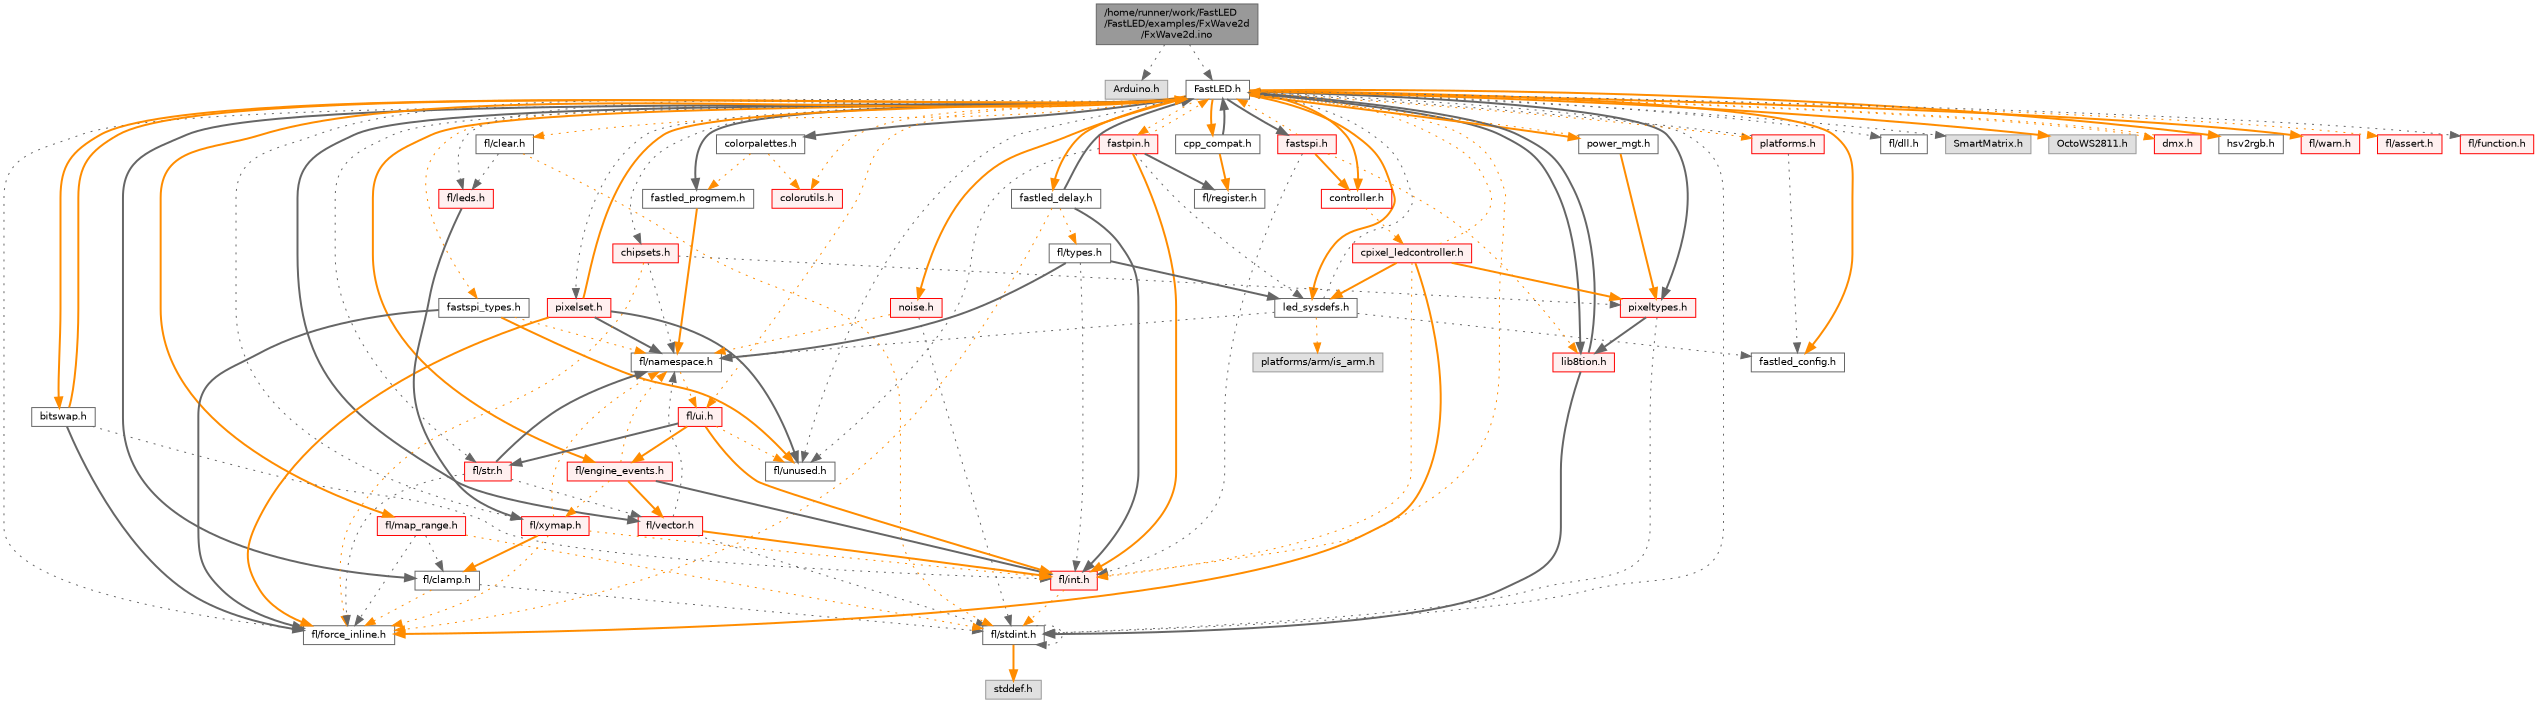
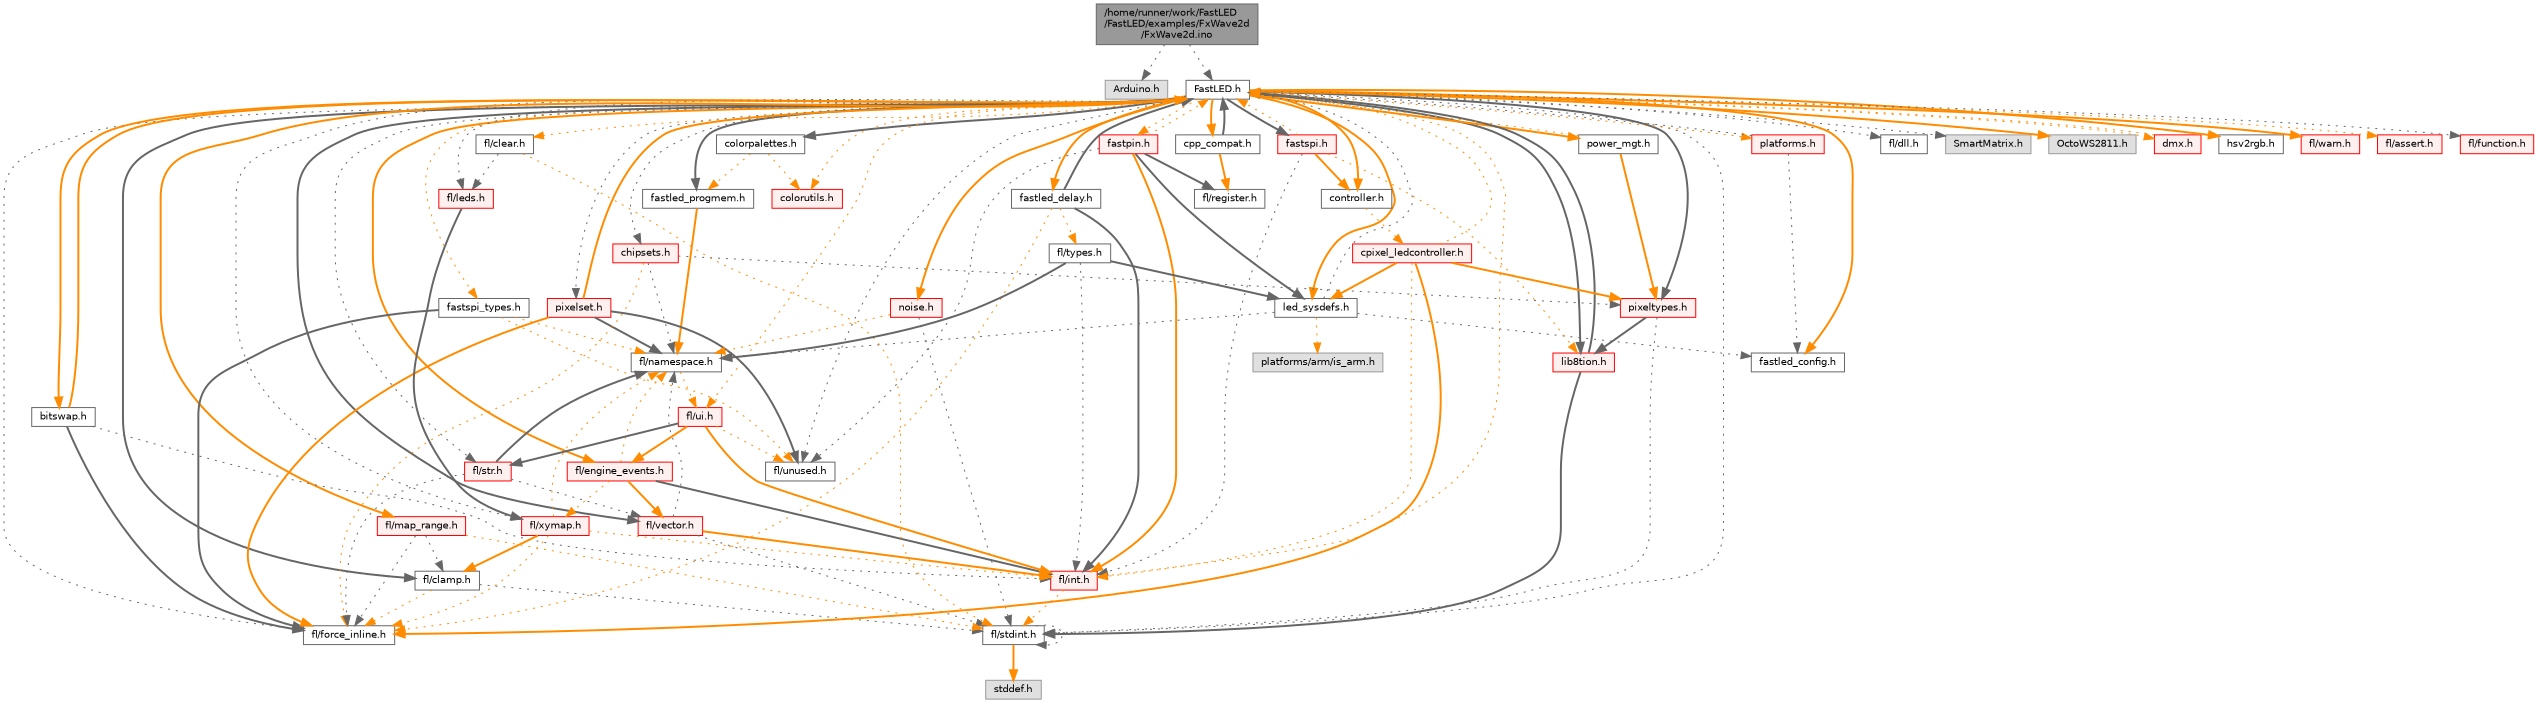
(1357, 199) -> (1357, 199)
(1210, 229) -> (1210, 229)
(664, 384) -> (664, 384)
